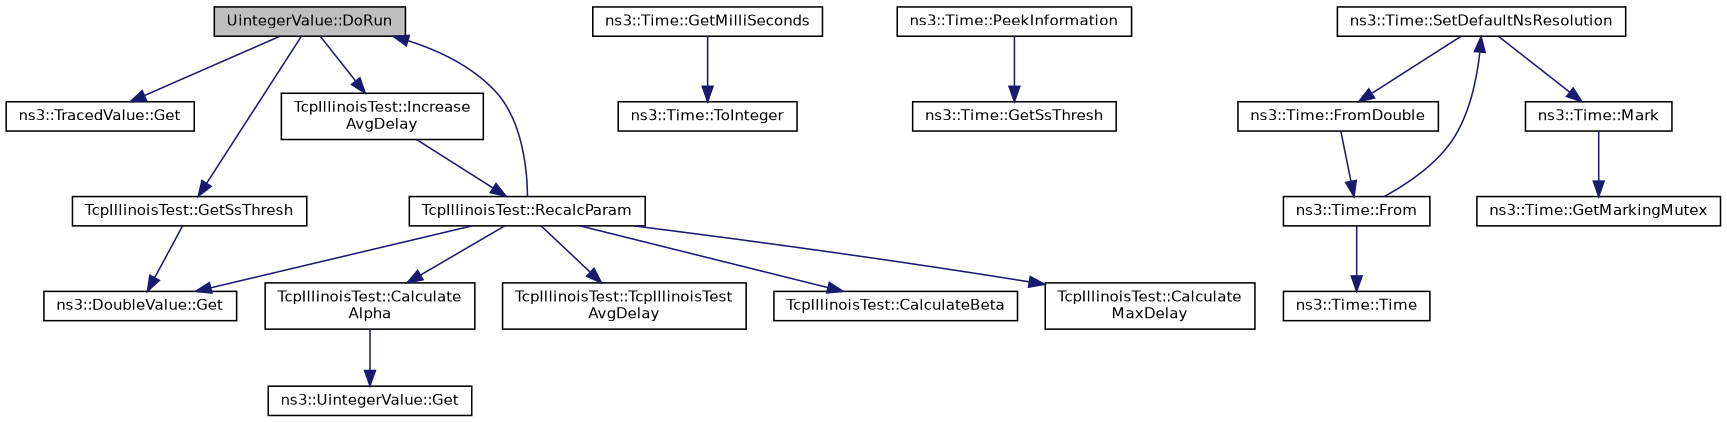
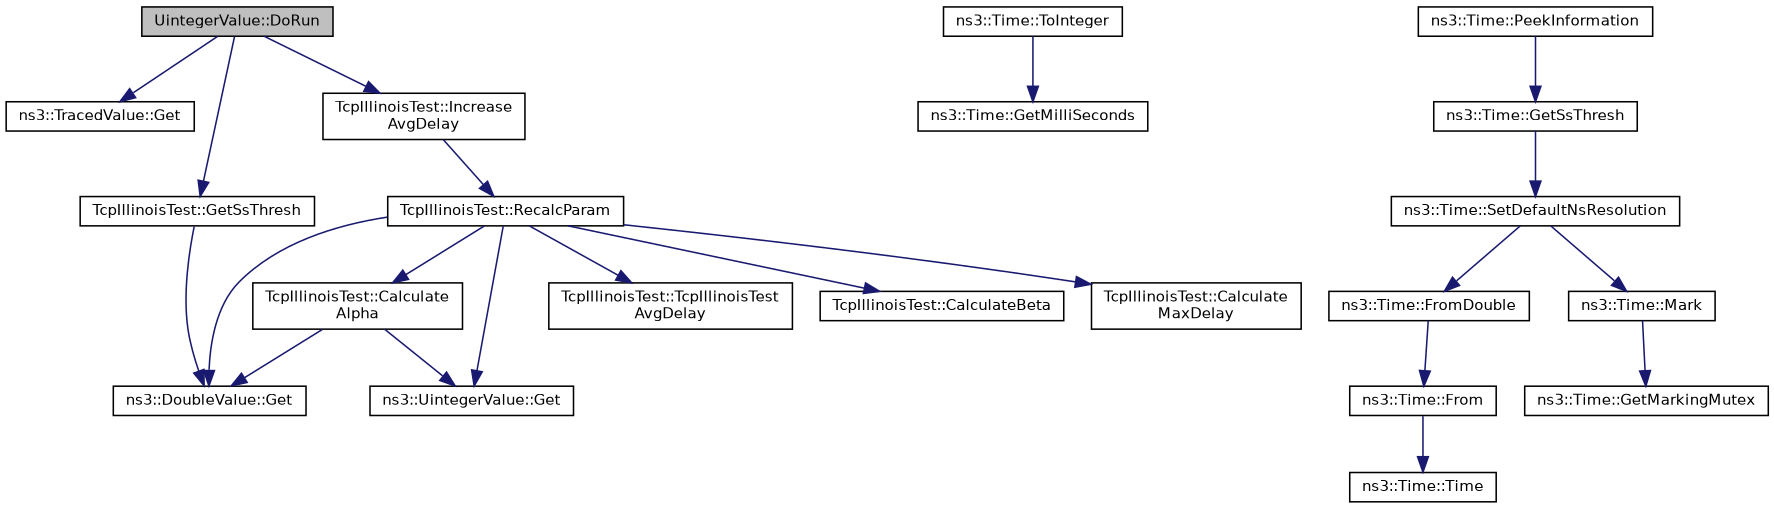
(708, 61) -> (1033, 61)
(499, 95) -> (490, 298)
(1453, 139) -> (1536, 156)
none -> (284, 353)
